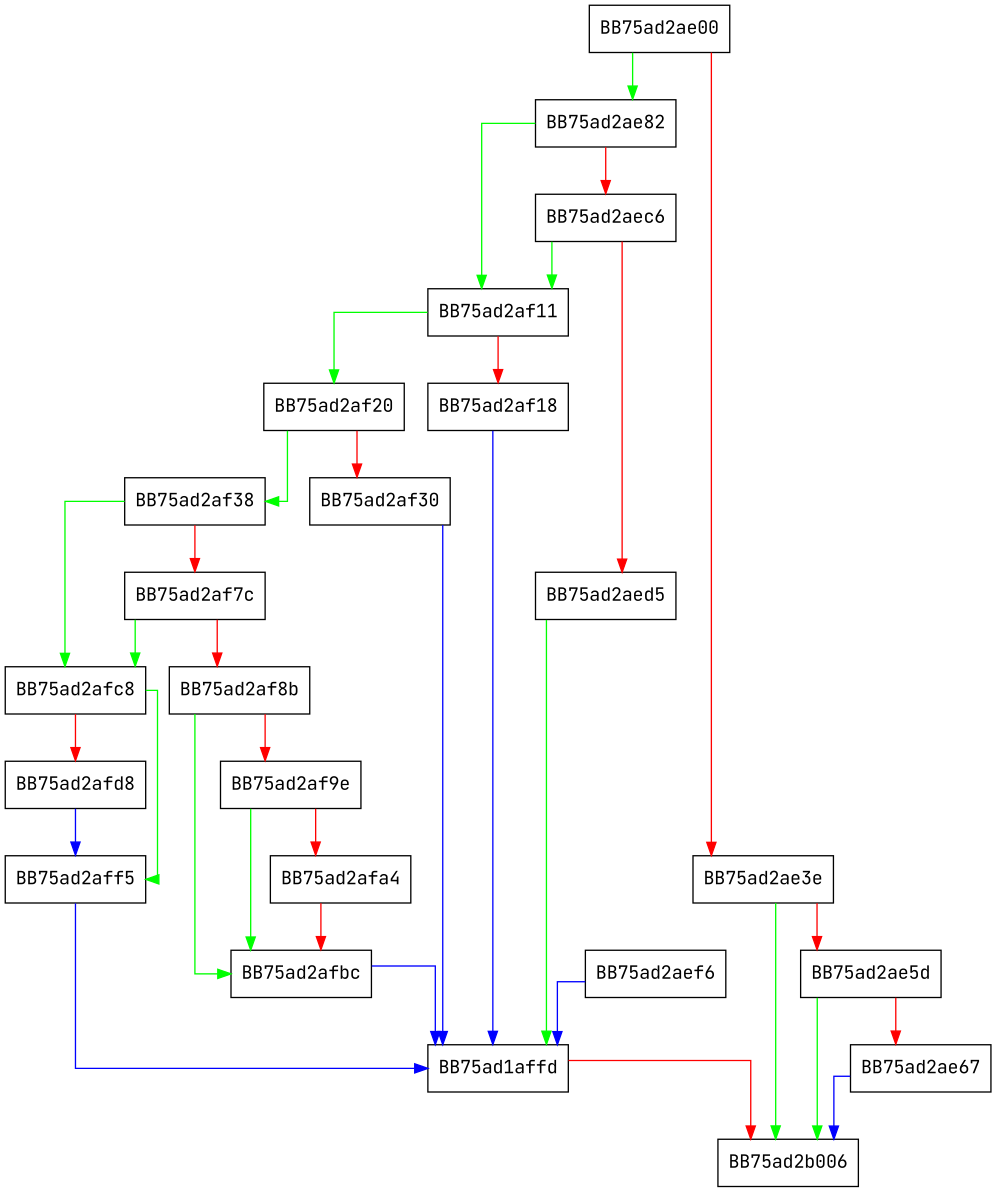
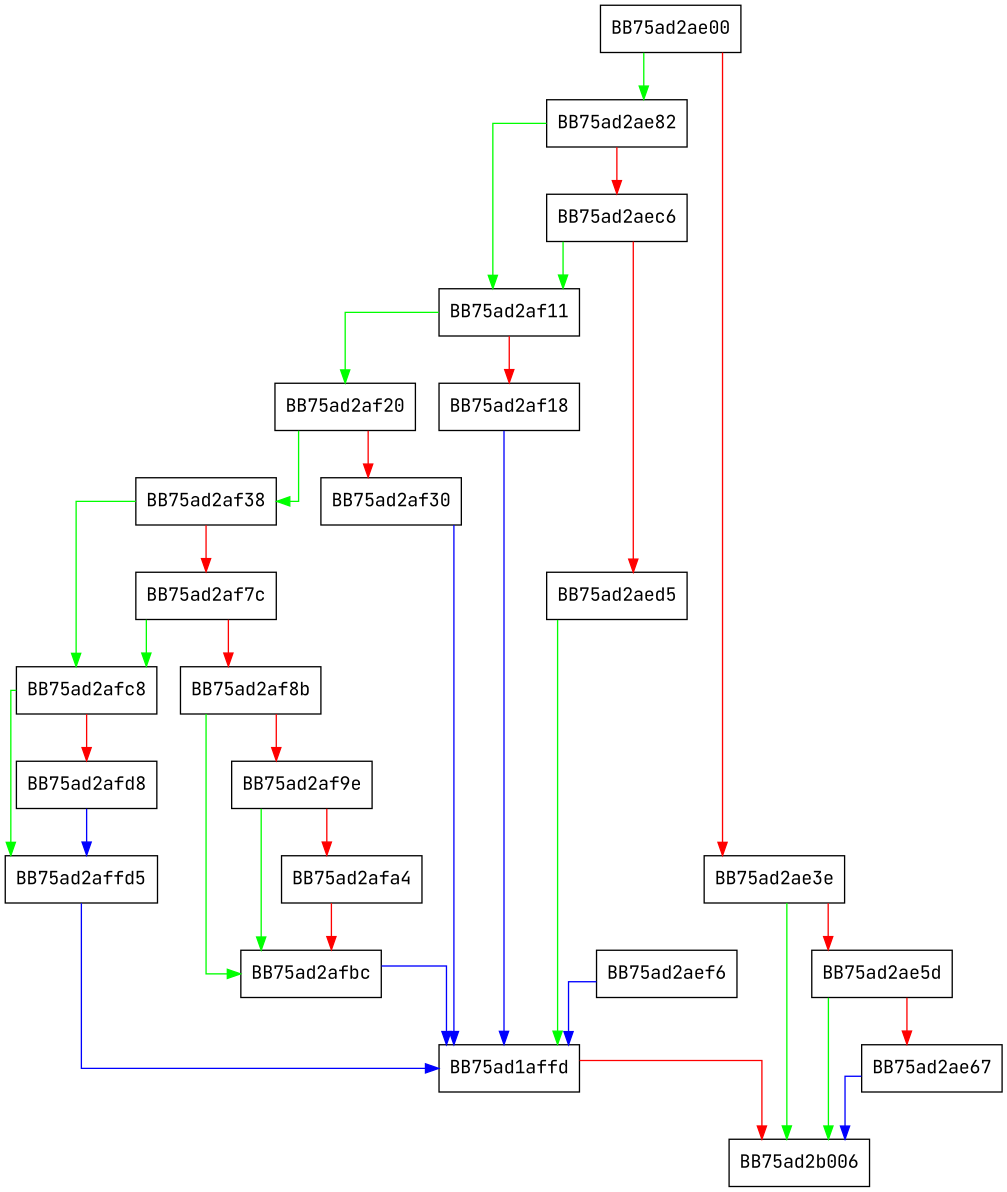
(75, 879) -> (81, 879)
